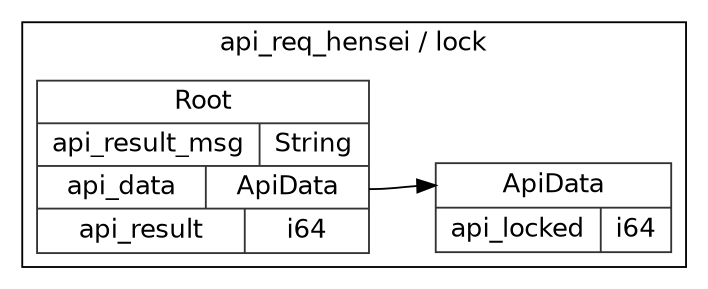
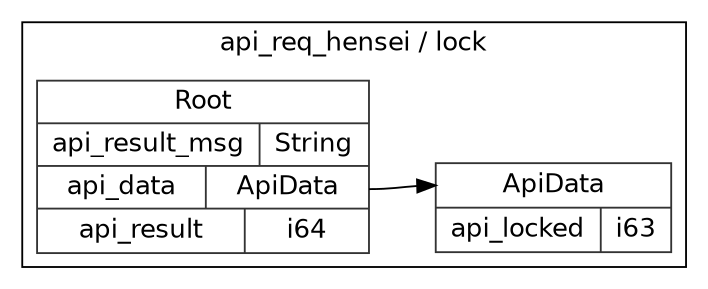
(636, 229) -> (636, 229)
